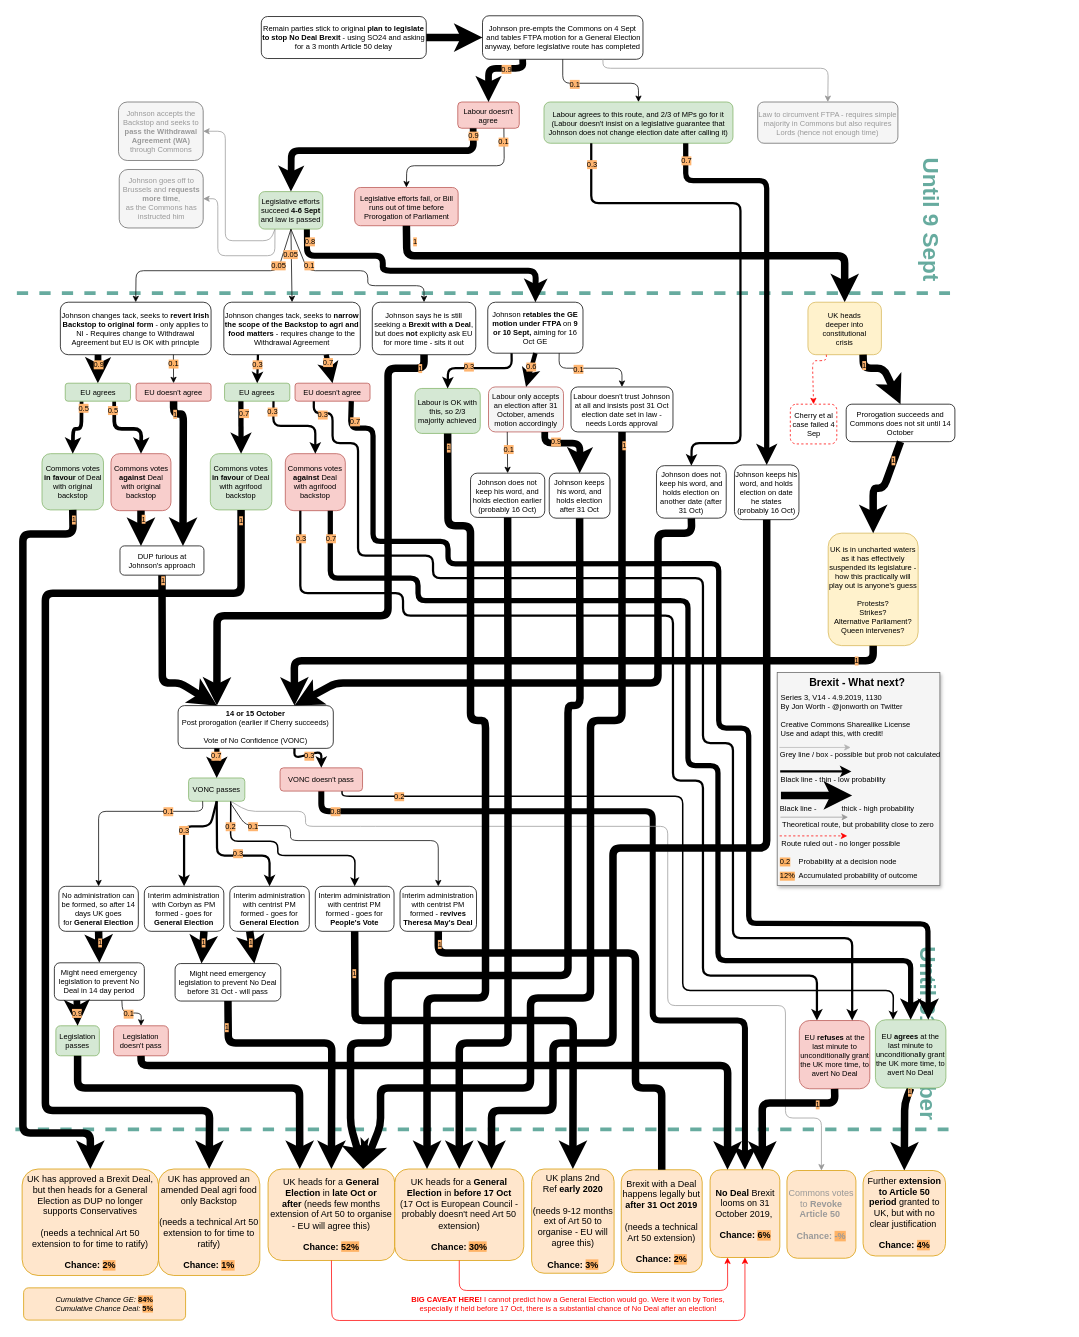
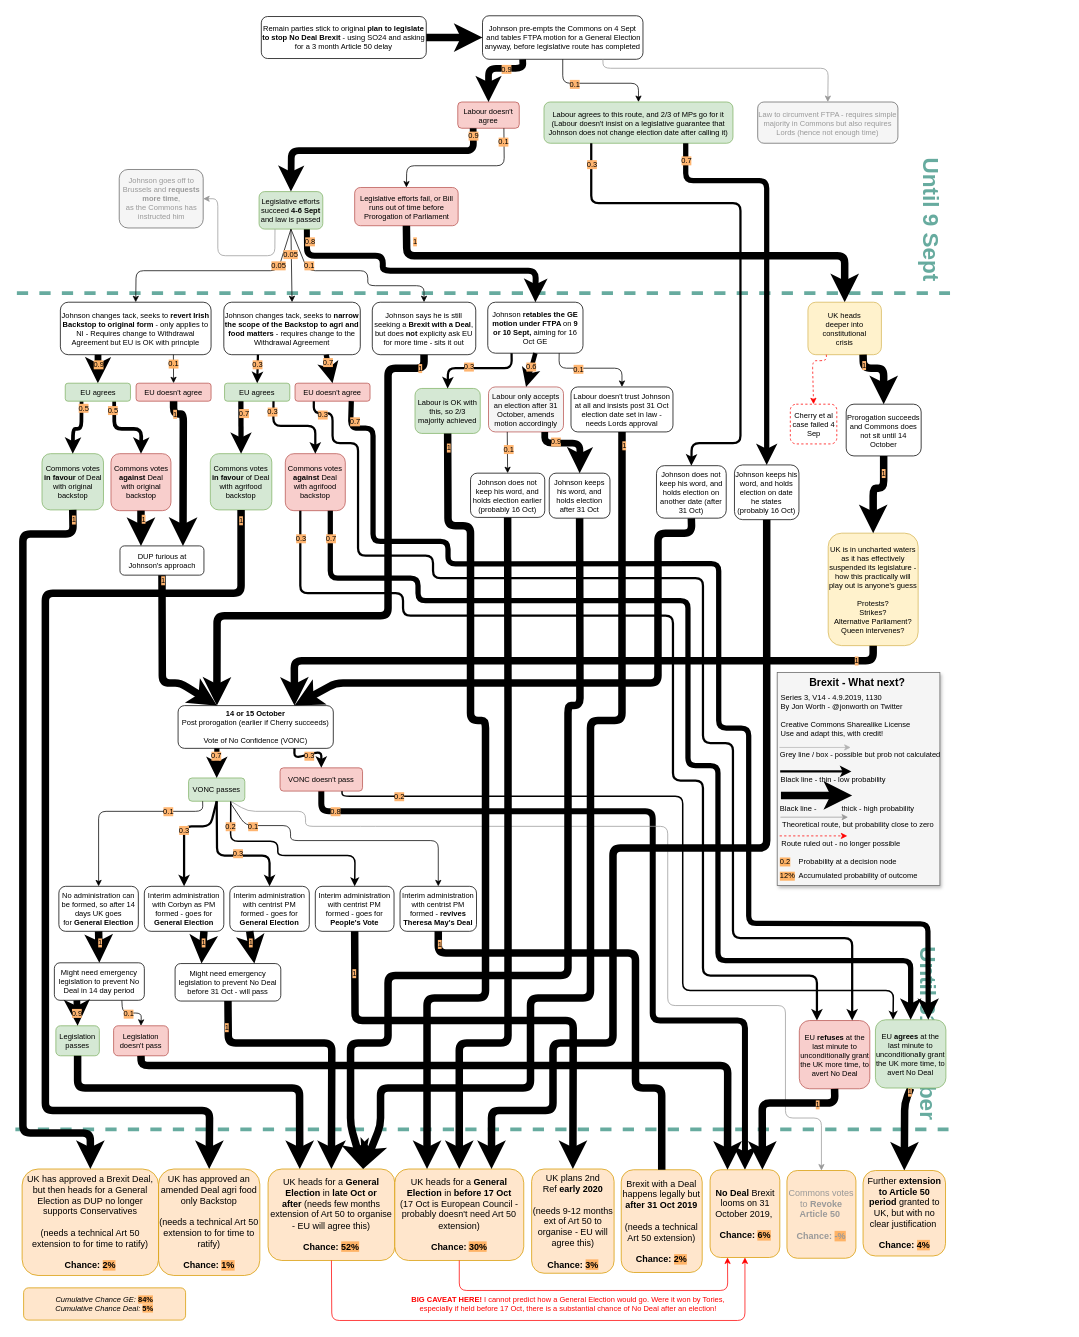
(161, 131) -> none
(225, 202) -> none
(901, 423) -> (884, 430)
